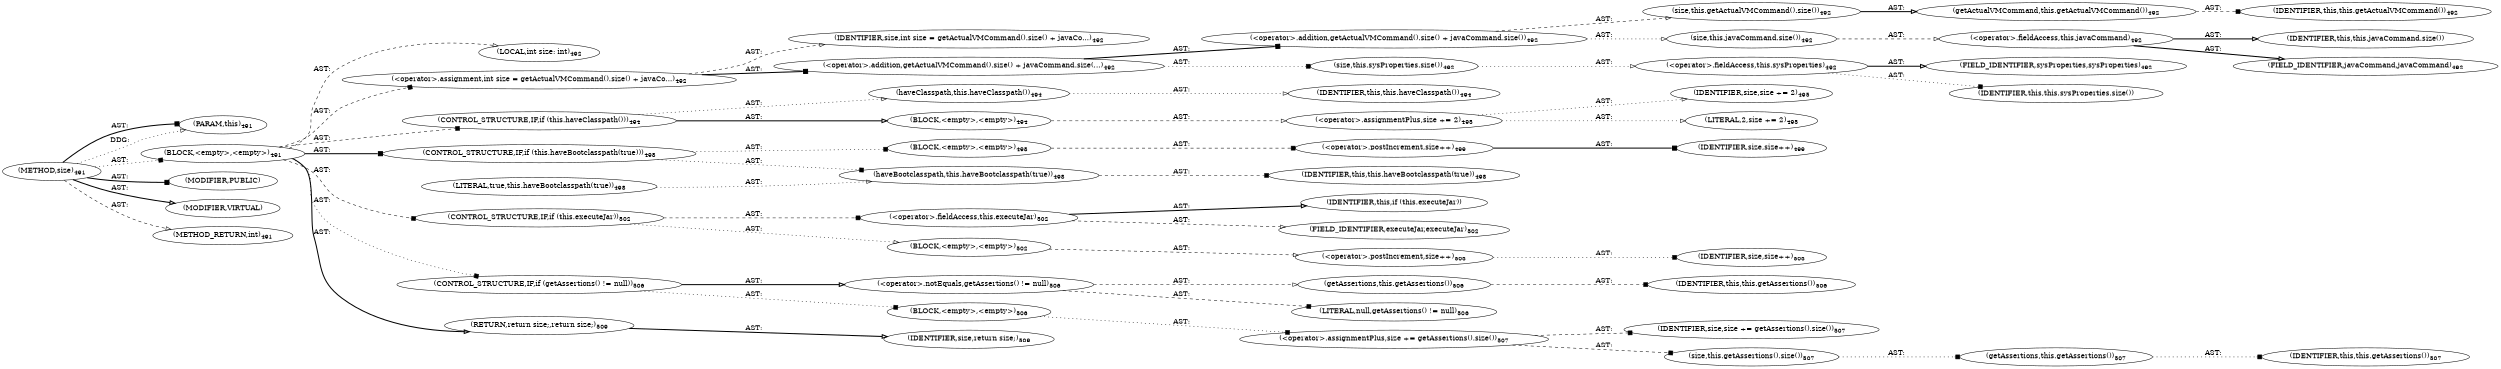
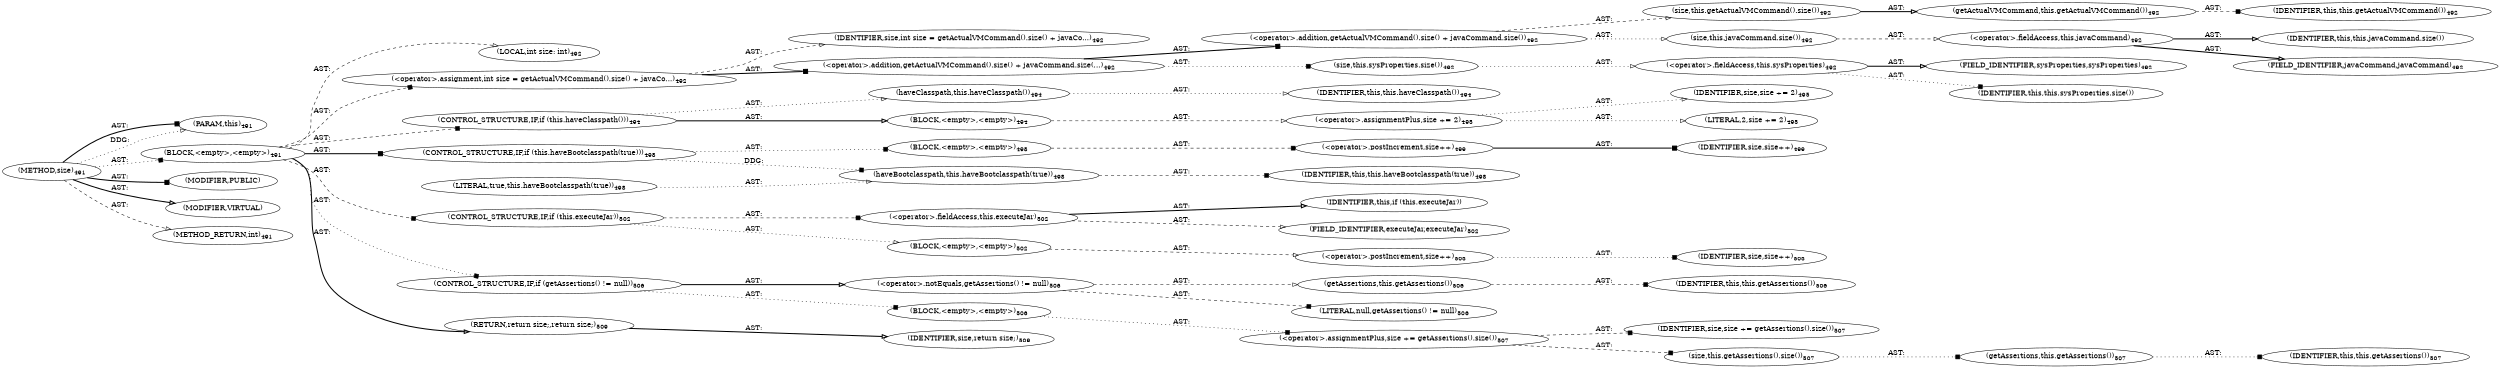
(755, 161) -> (755, 161)
